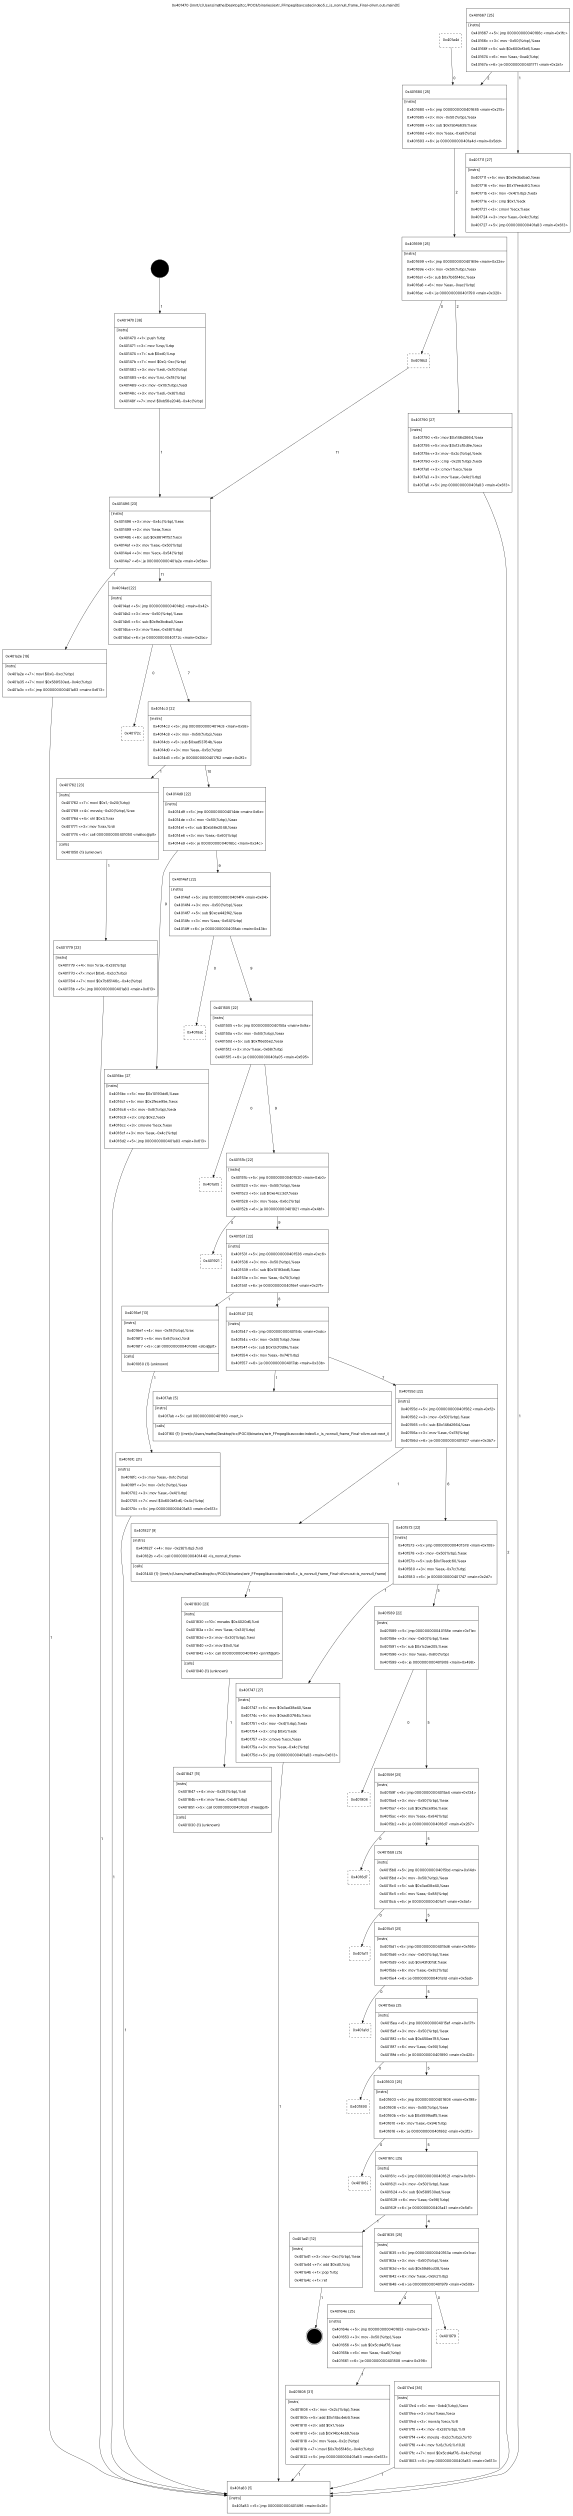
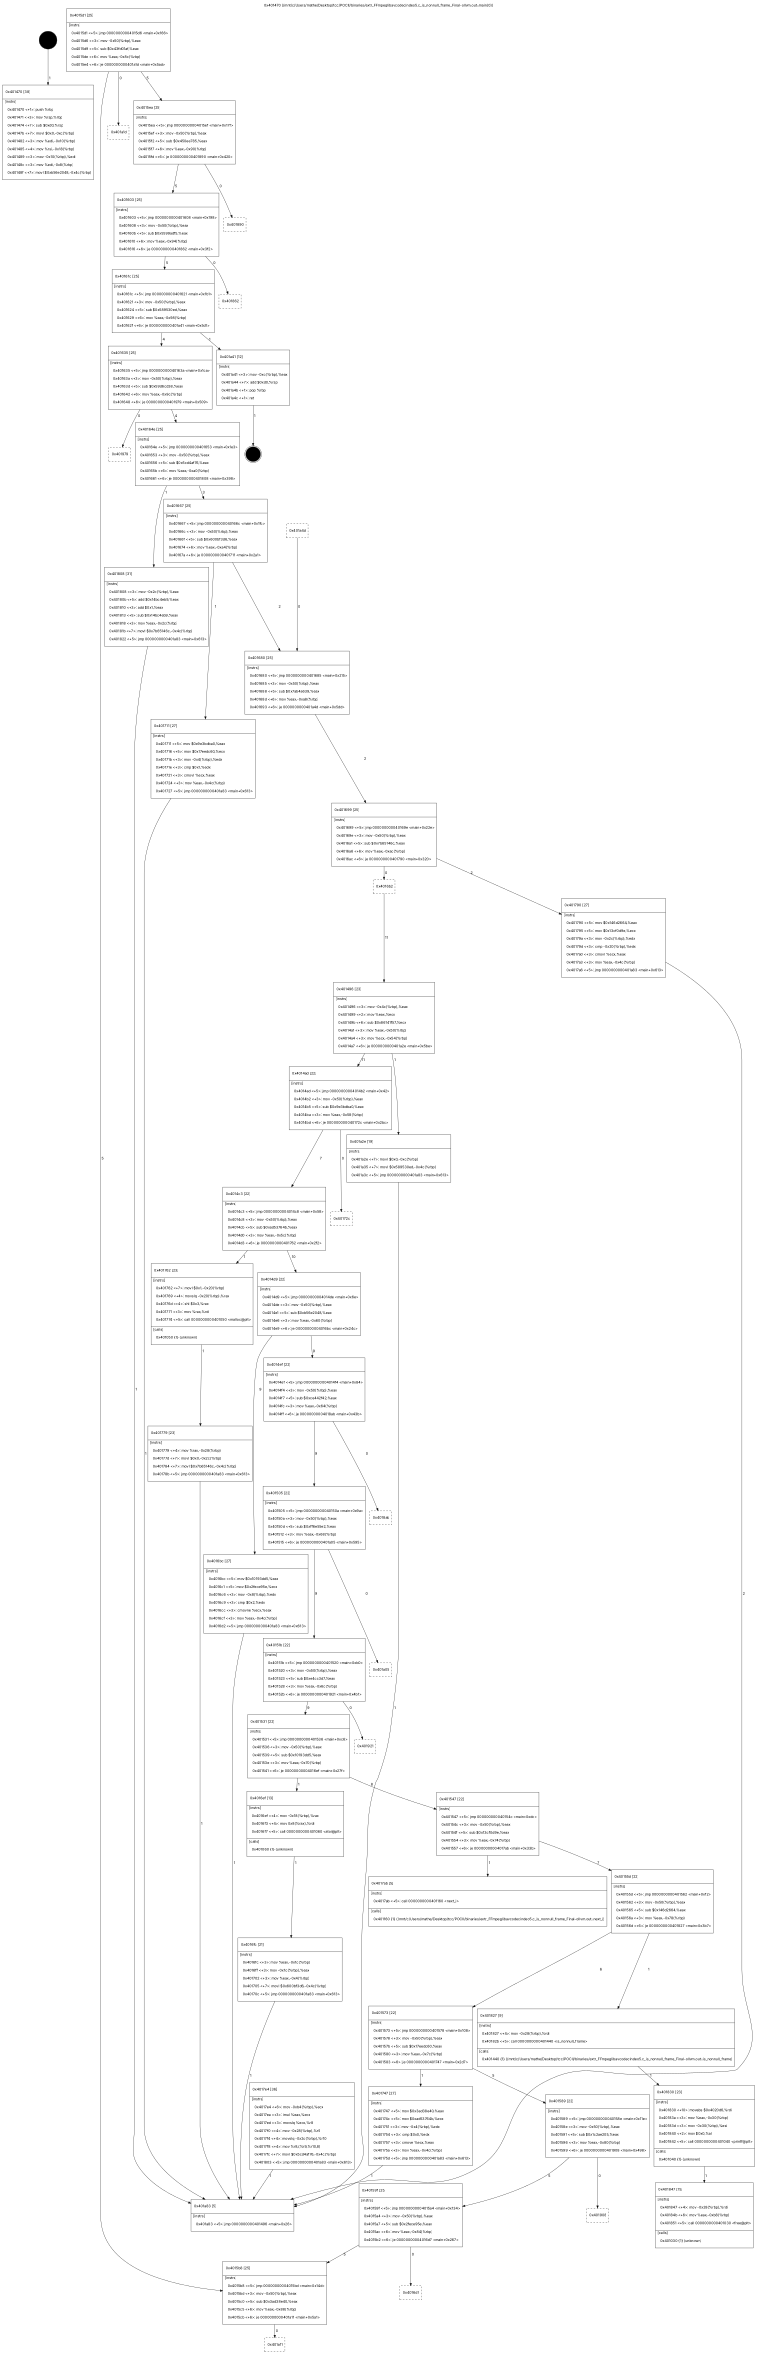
(160, 451) -> none
none -> (201, 491)
(426, 1914) -> (101, 1220)
